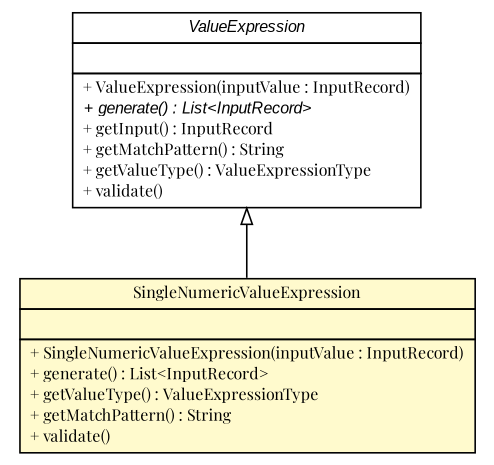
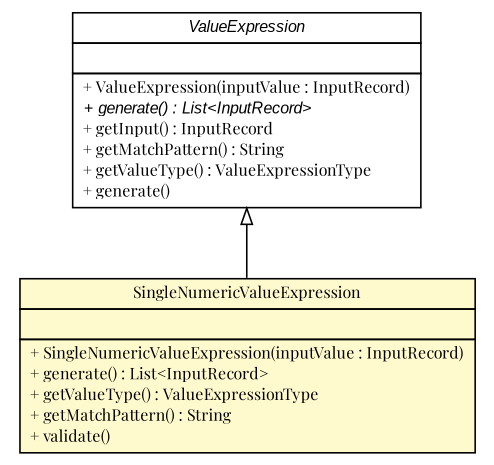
(123, 192) -> (127, 192)
